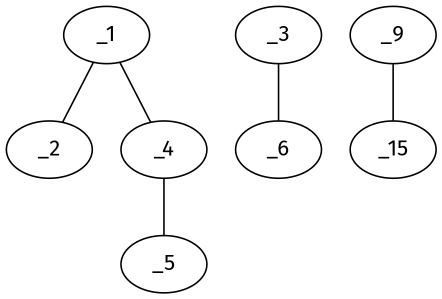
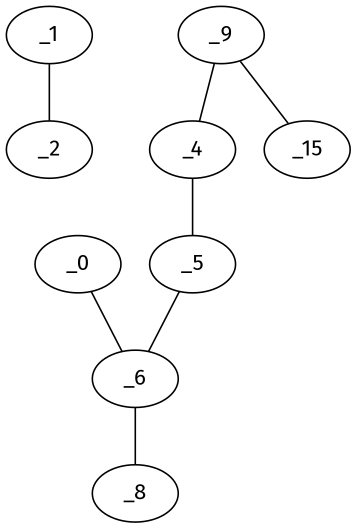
(279, 35) -> (78, 264)
(135, 92) -> (207, 92)
none -> (164, 322)
none -> (135, 493)
